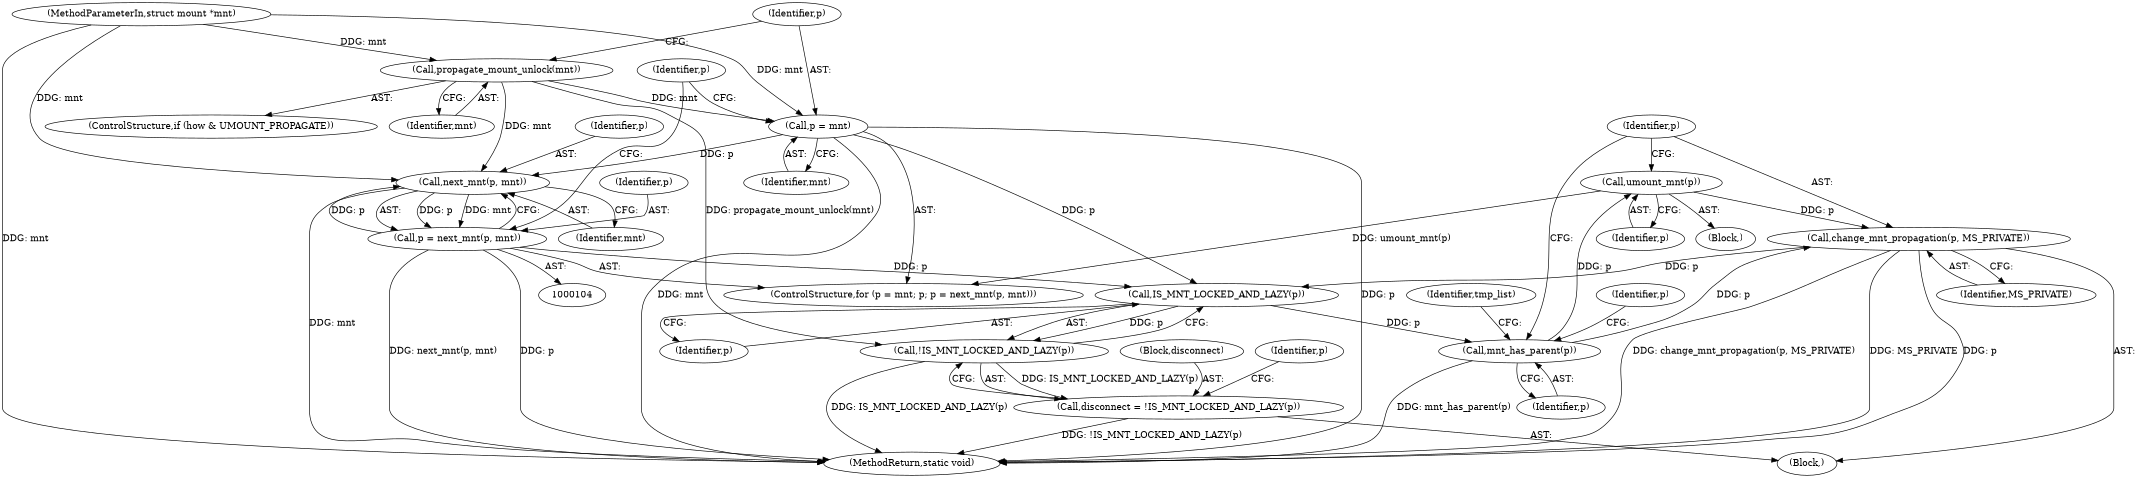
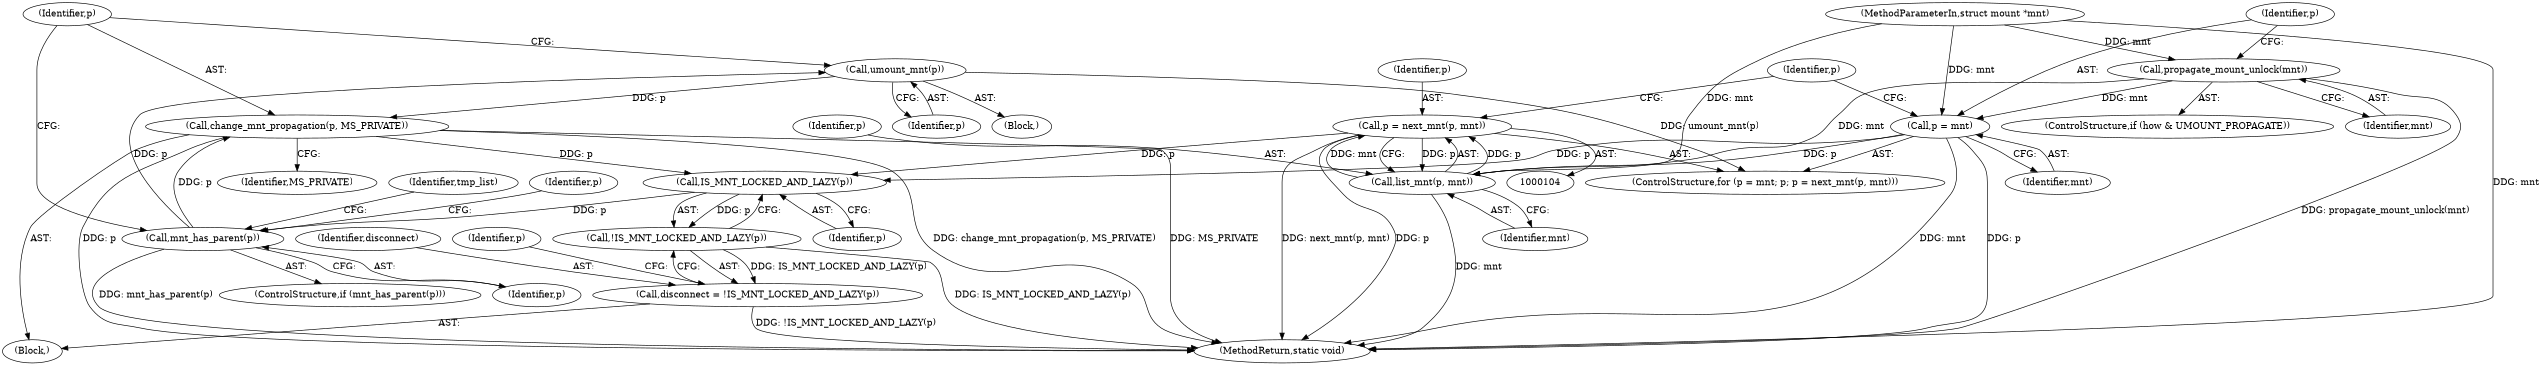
(473, 183) -> (1422, 183)
(706, 214) -> (2021, 308)
(1952, 274) -> none
none -> (350, 295)
(1182, 351) -> (368, 239)
